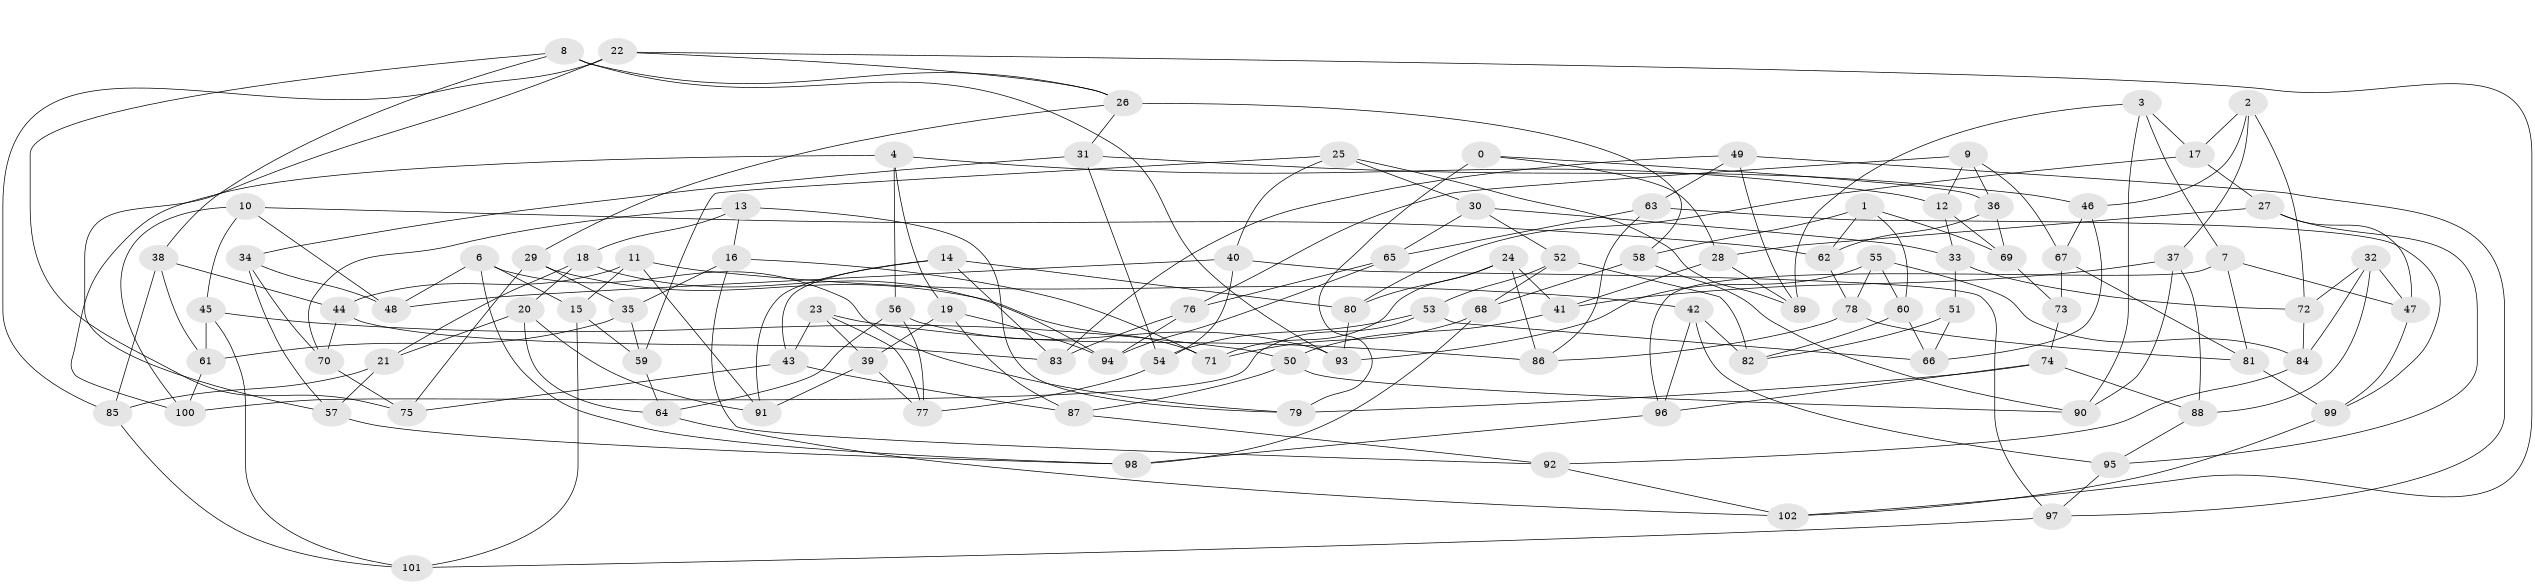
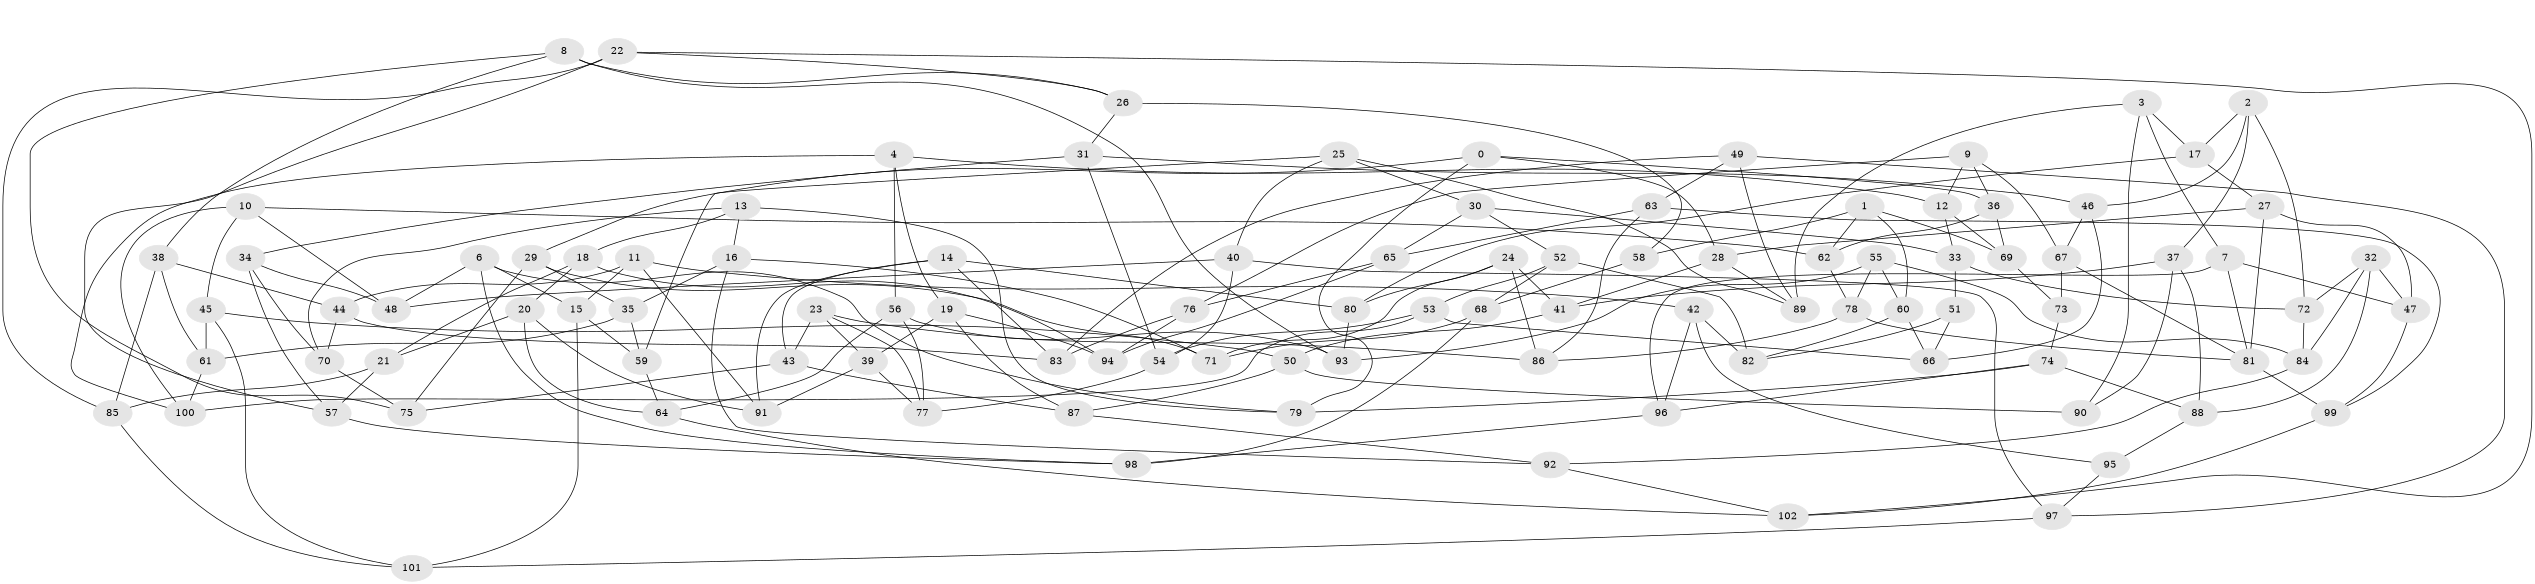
(817, 150) -> (999, 169)
(1861, 361) -> none
(2454, 395) -> (2257, 284)
